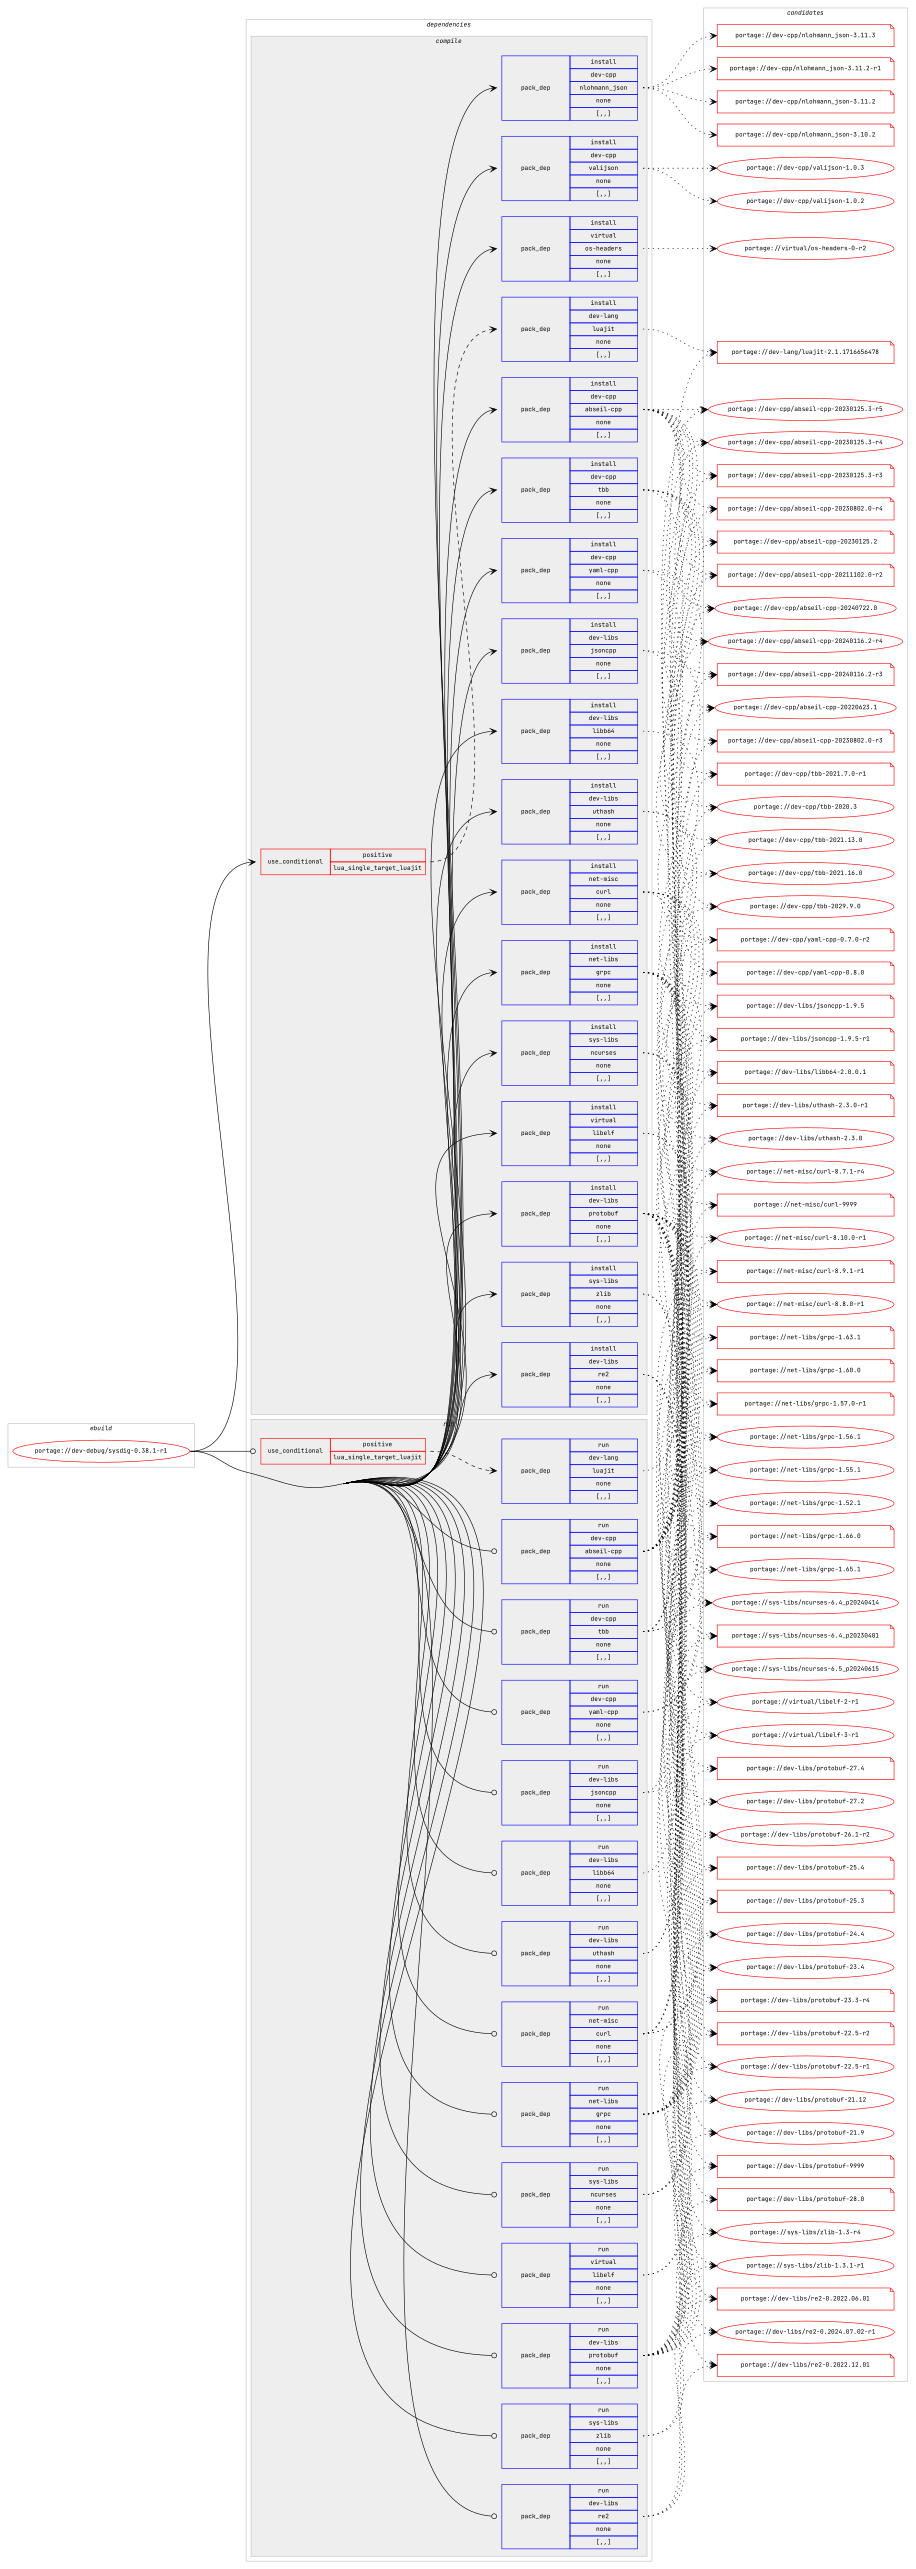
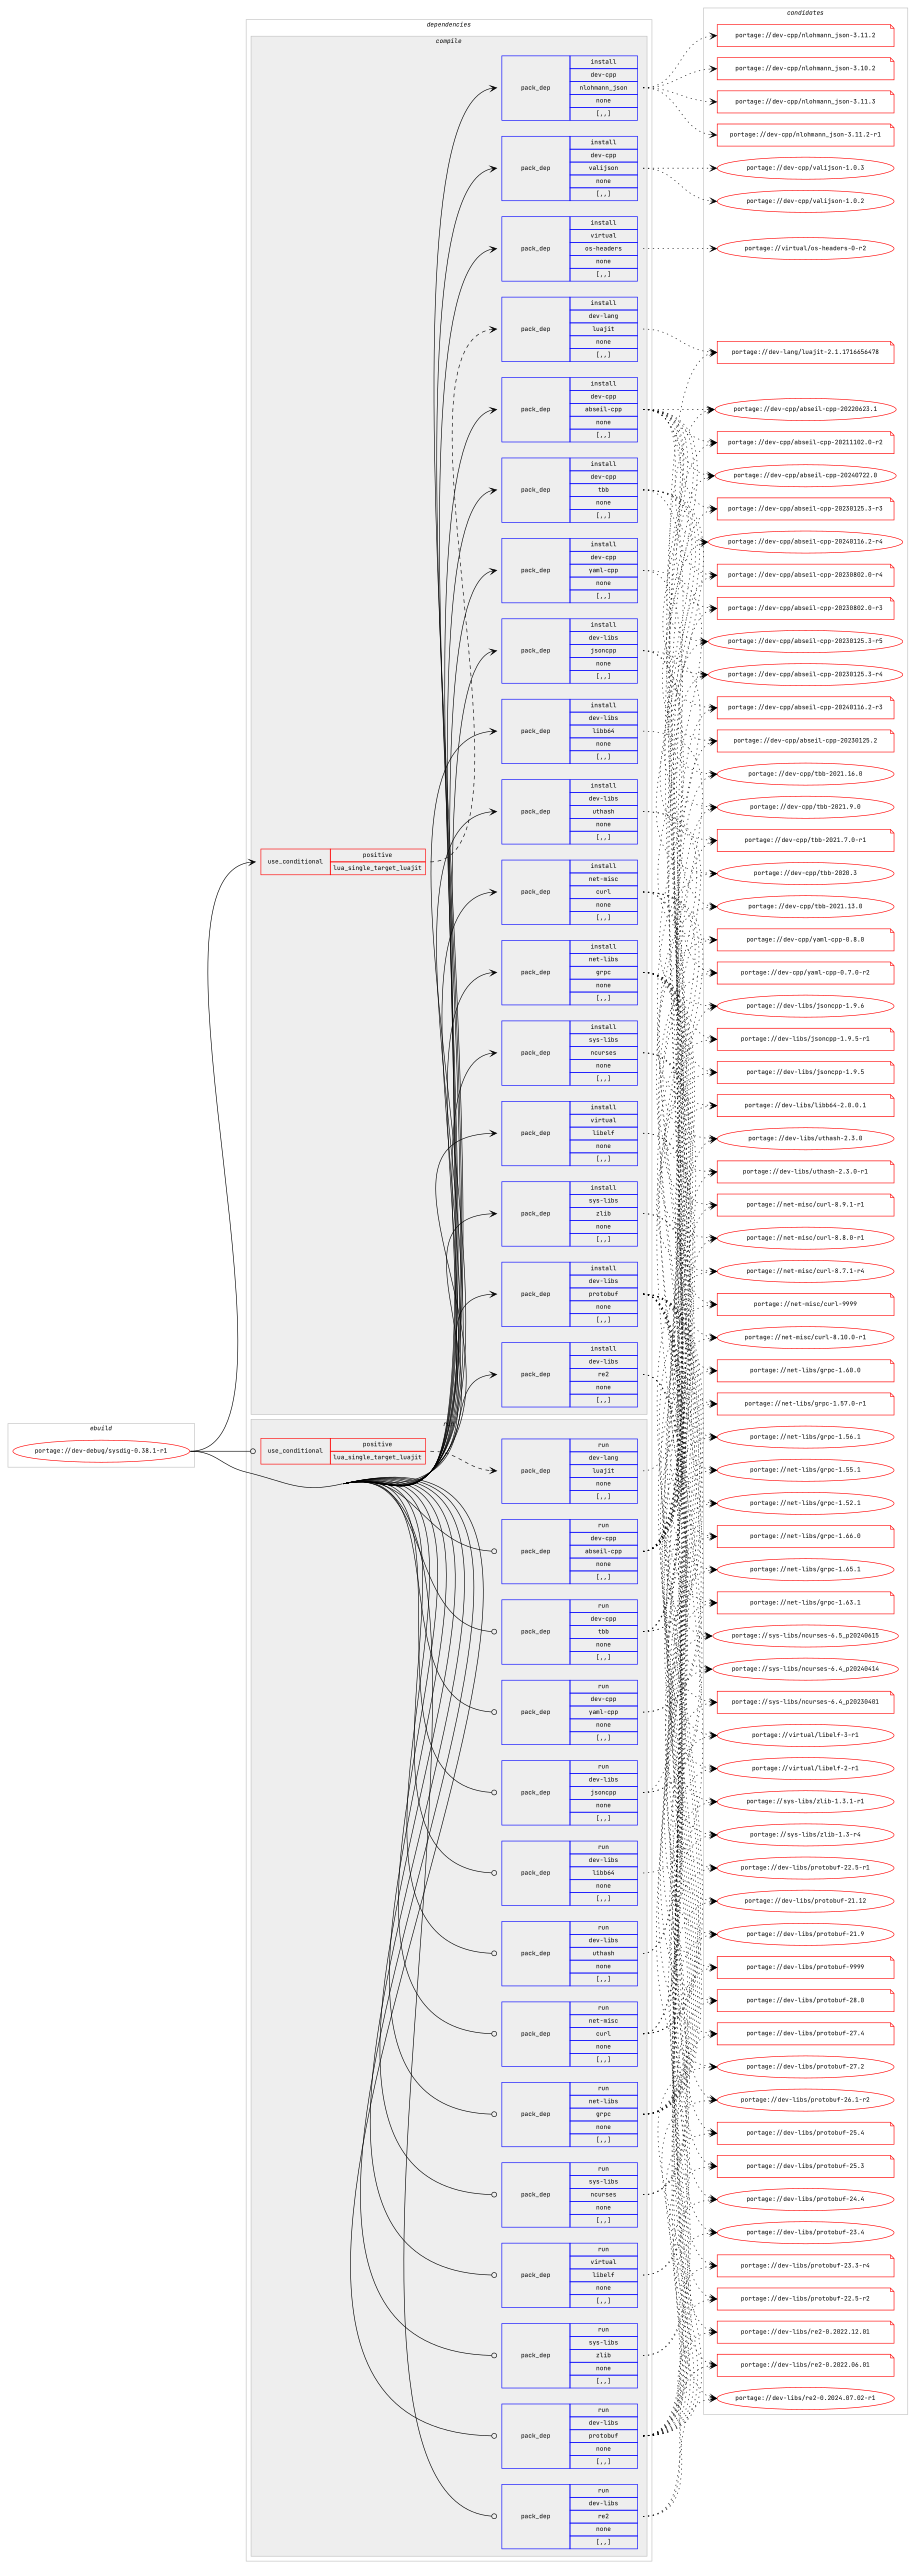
(806, 907) -> (806, 807)
none -> (806, 1006)
